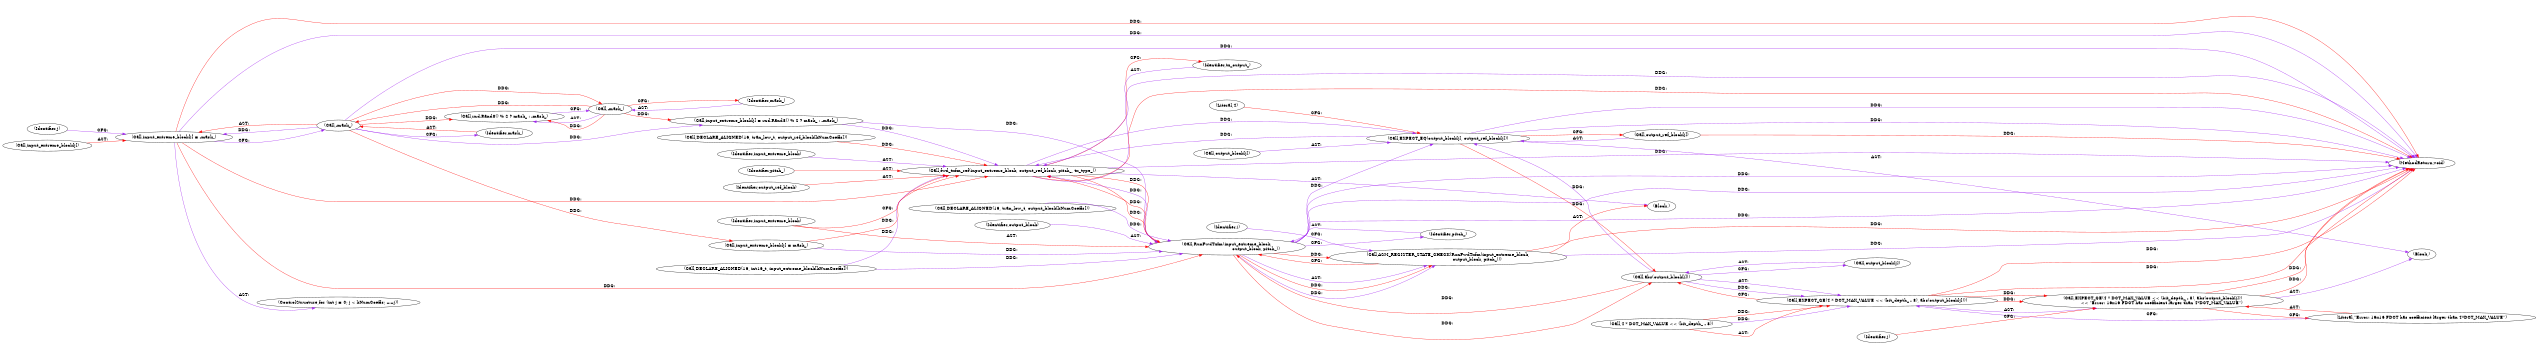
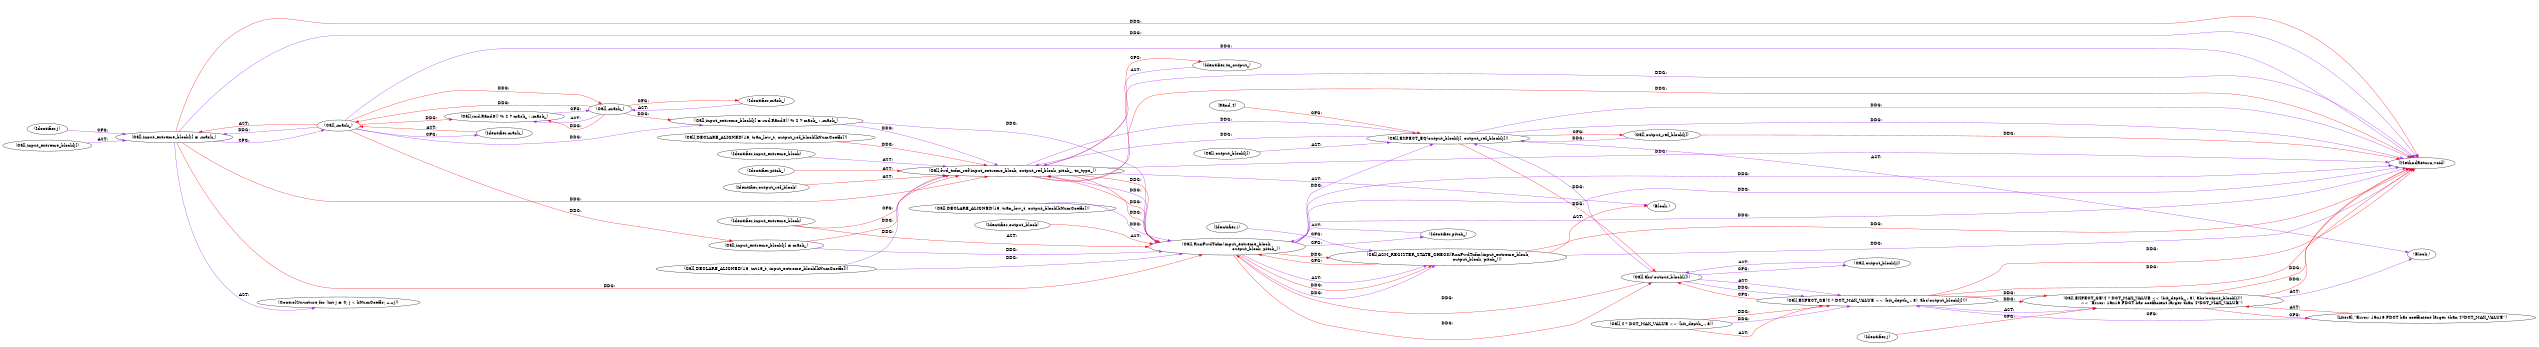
(1227, 106) -> (1227, 106)
(1579, 138) -> (1579, 138)
(105, 142) -> (105, 142)
(1101, 229) -> (1101, 229)
